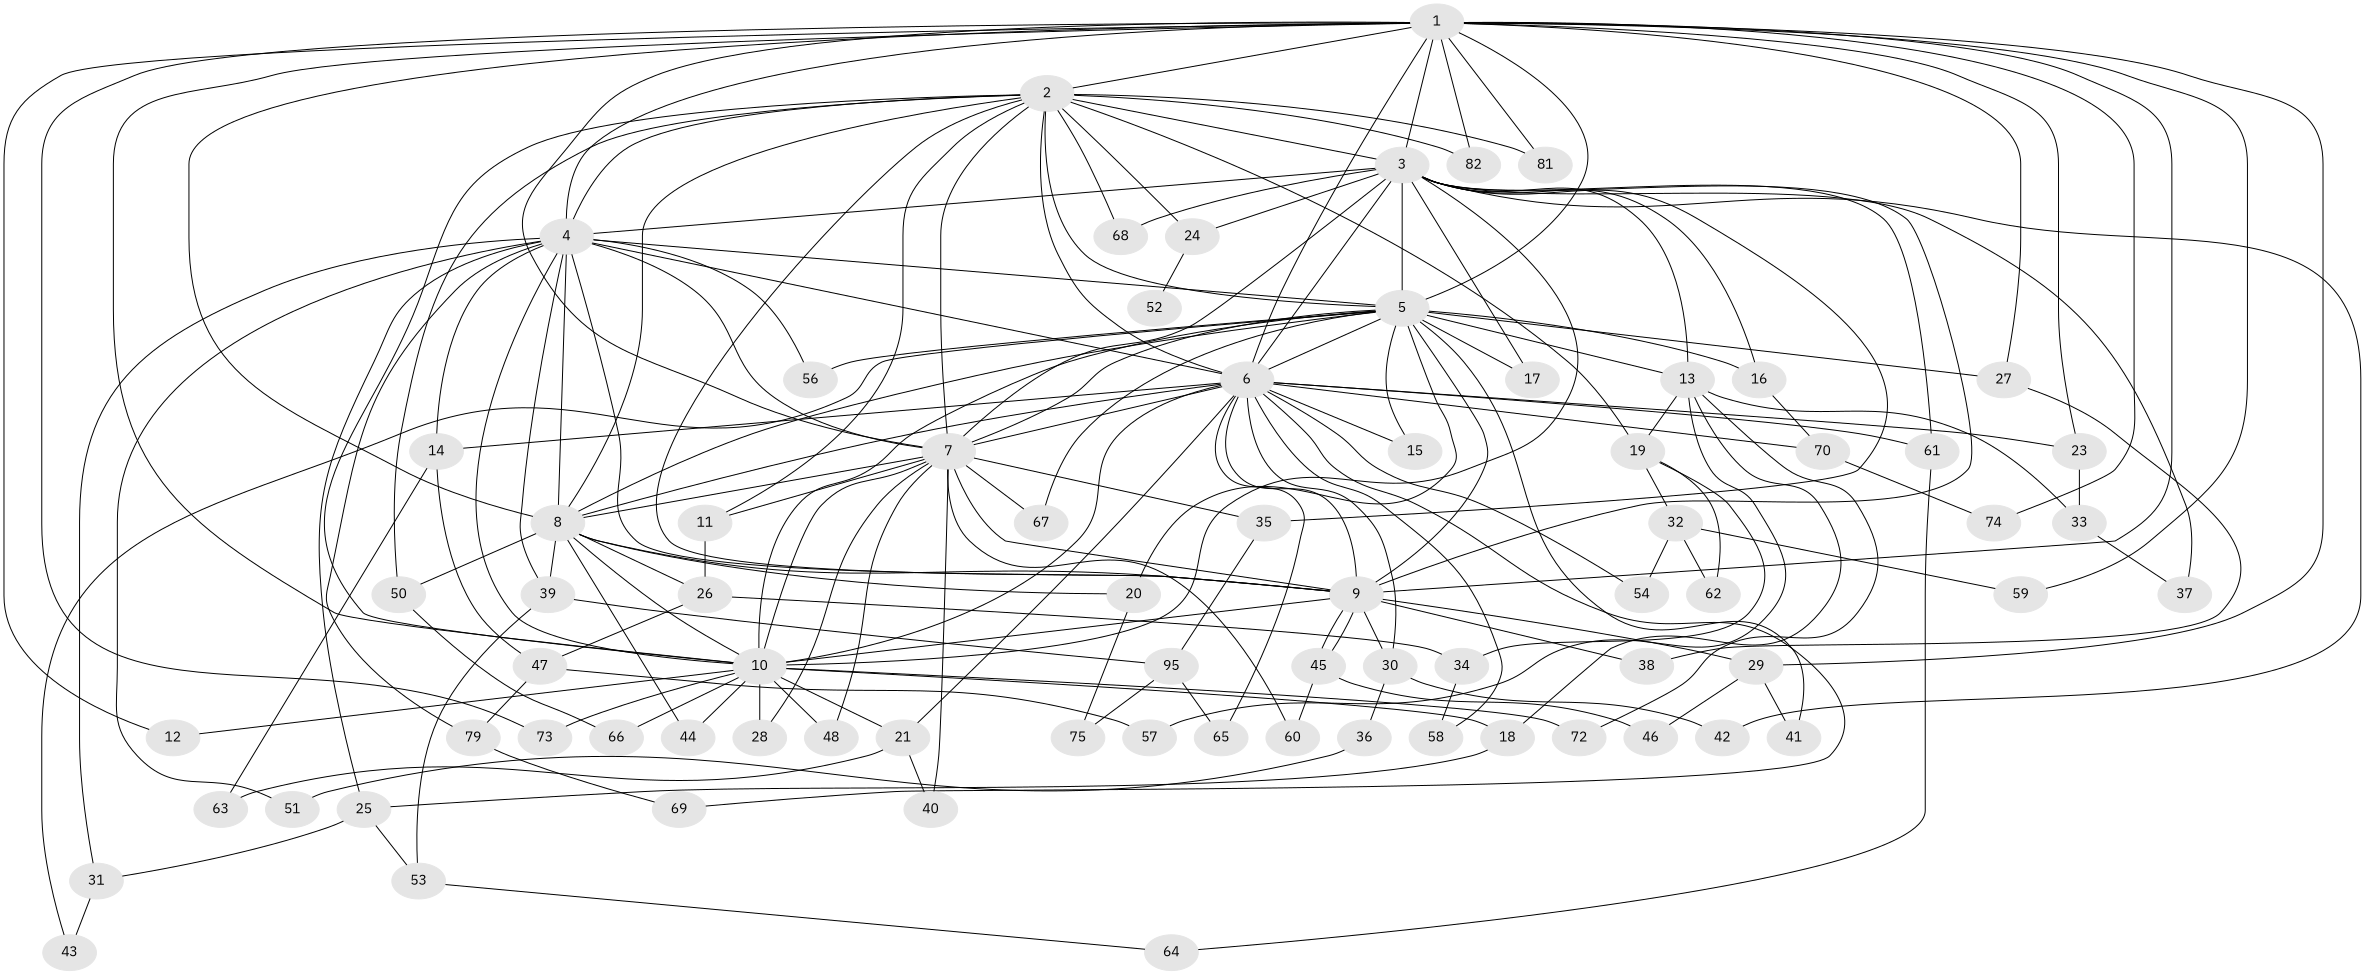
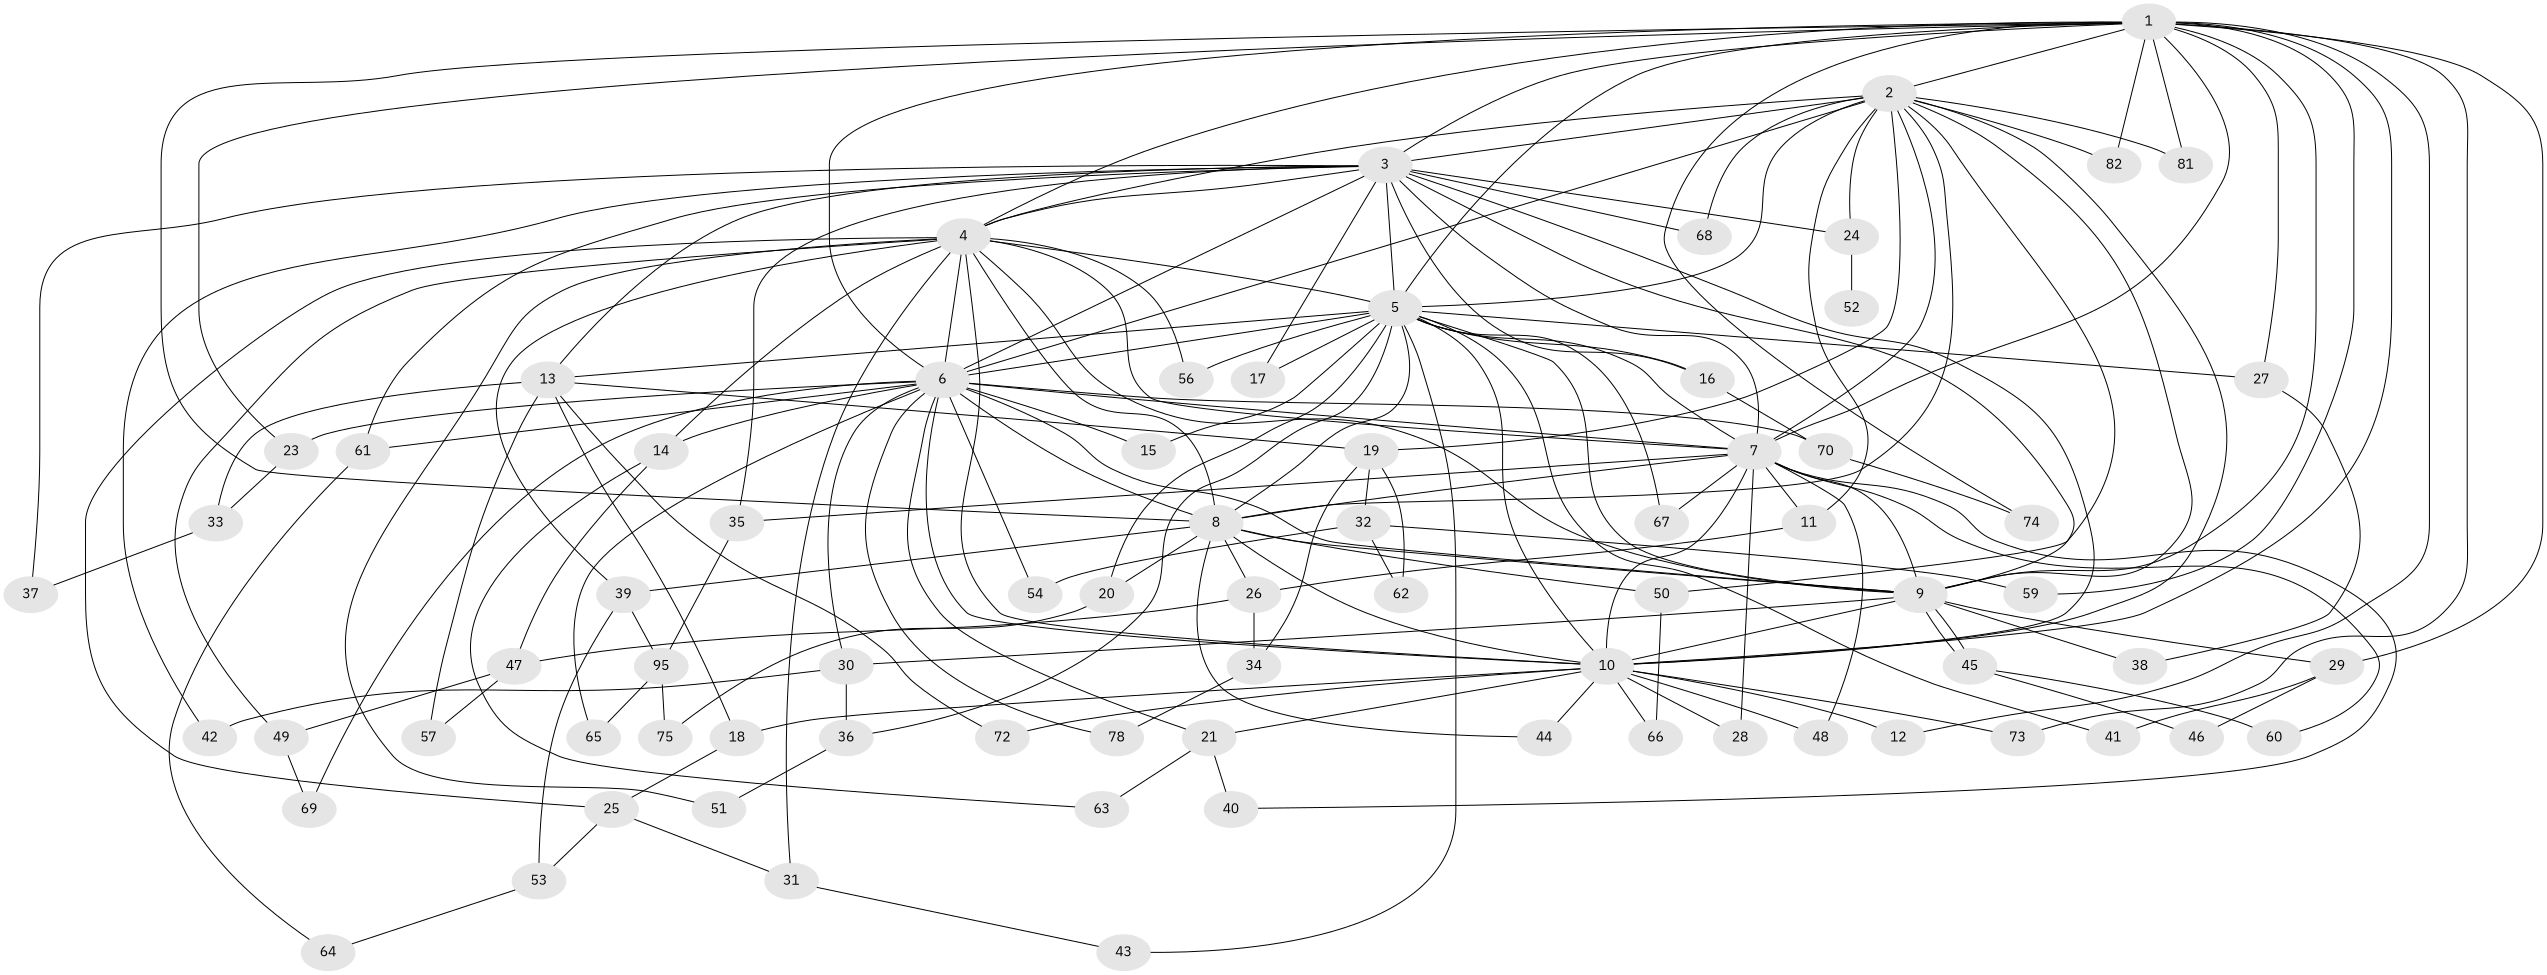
none -> (1163, 547)
(473, 738) -> (281, 738)
(1436, 738) -> (1117, 738)
